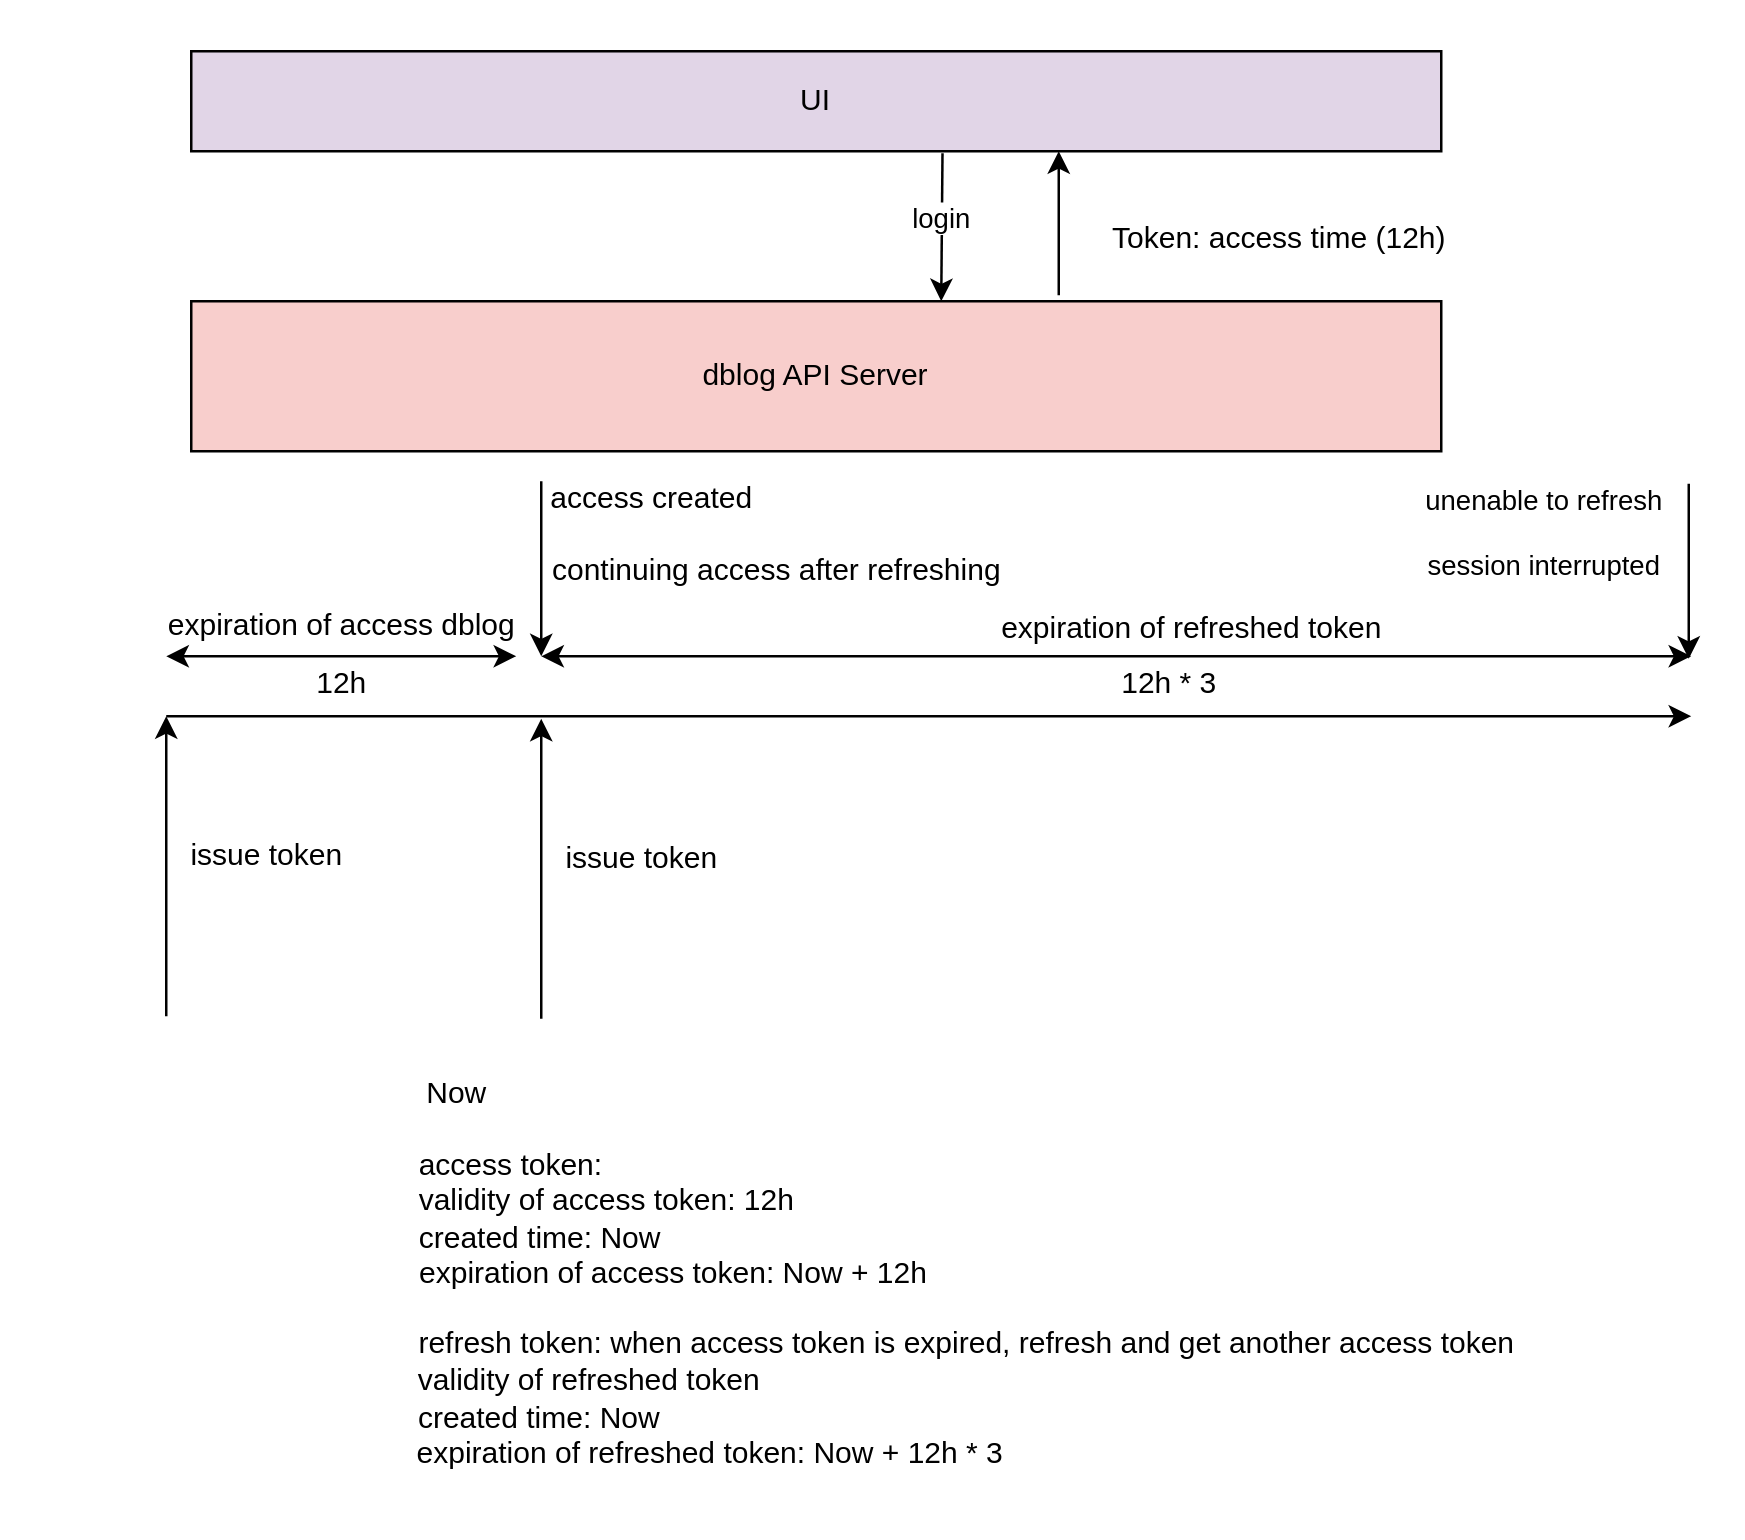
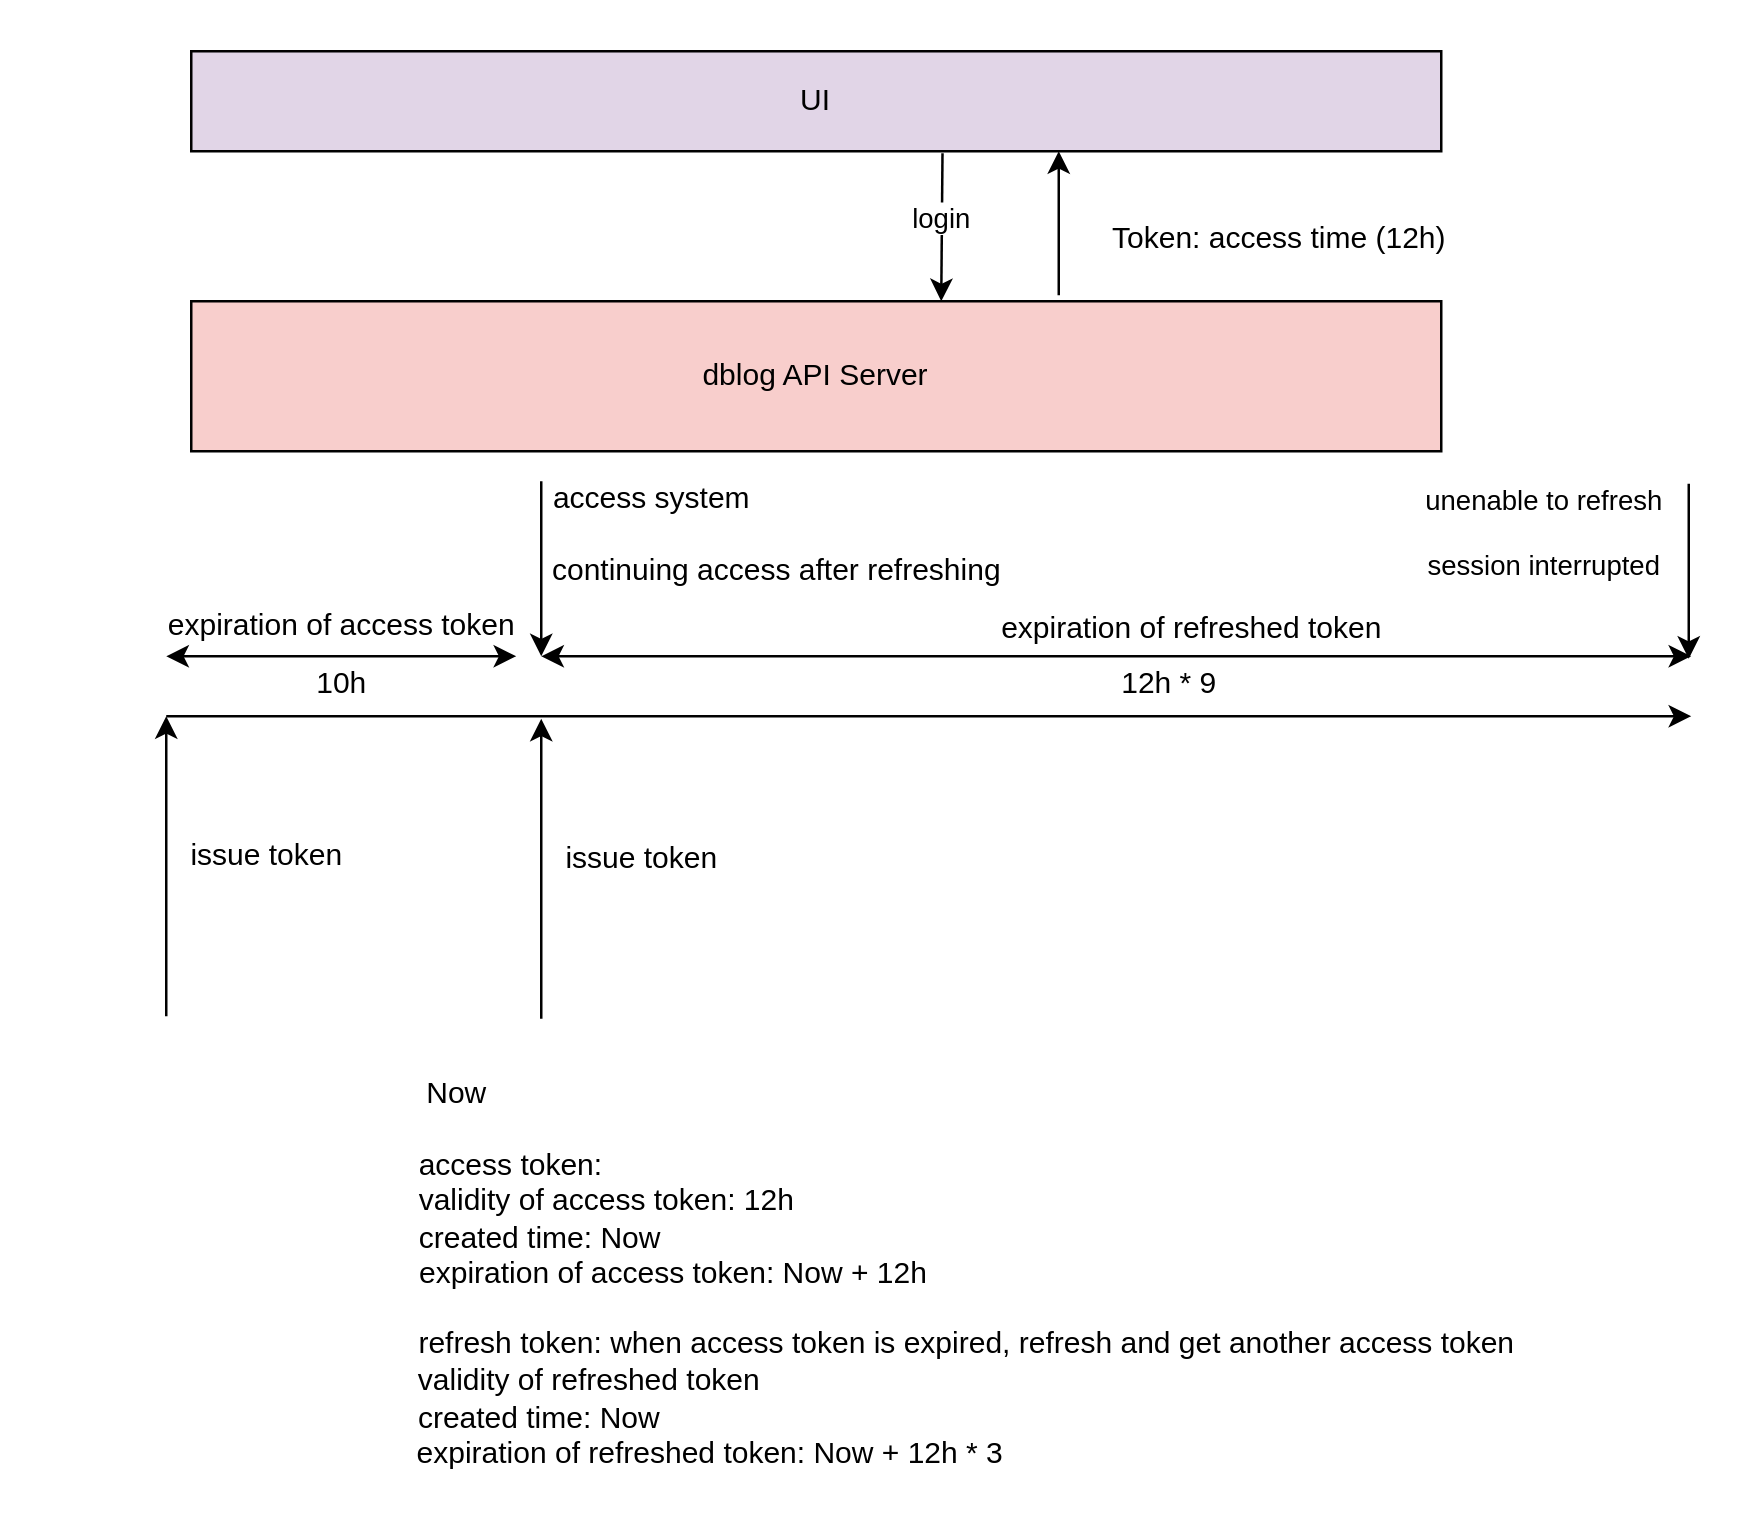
(653, 534) -> (653, 534)
(343, 626) -> (343, 626)
(343, 684) -> (343, 684)
(1170, 684) -> (1170, 684)
